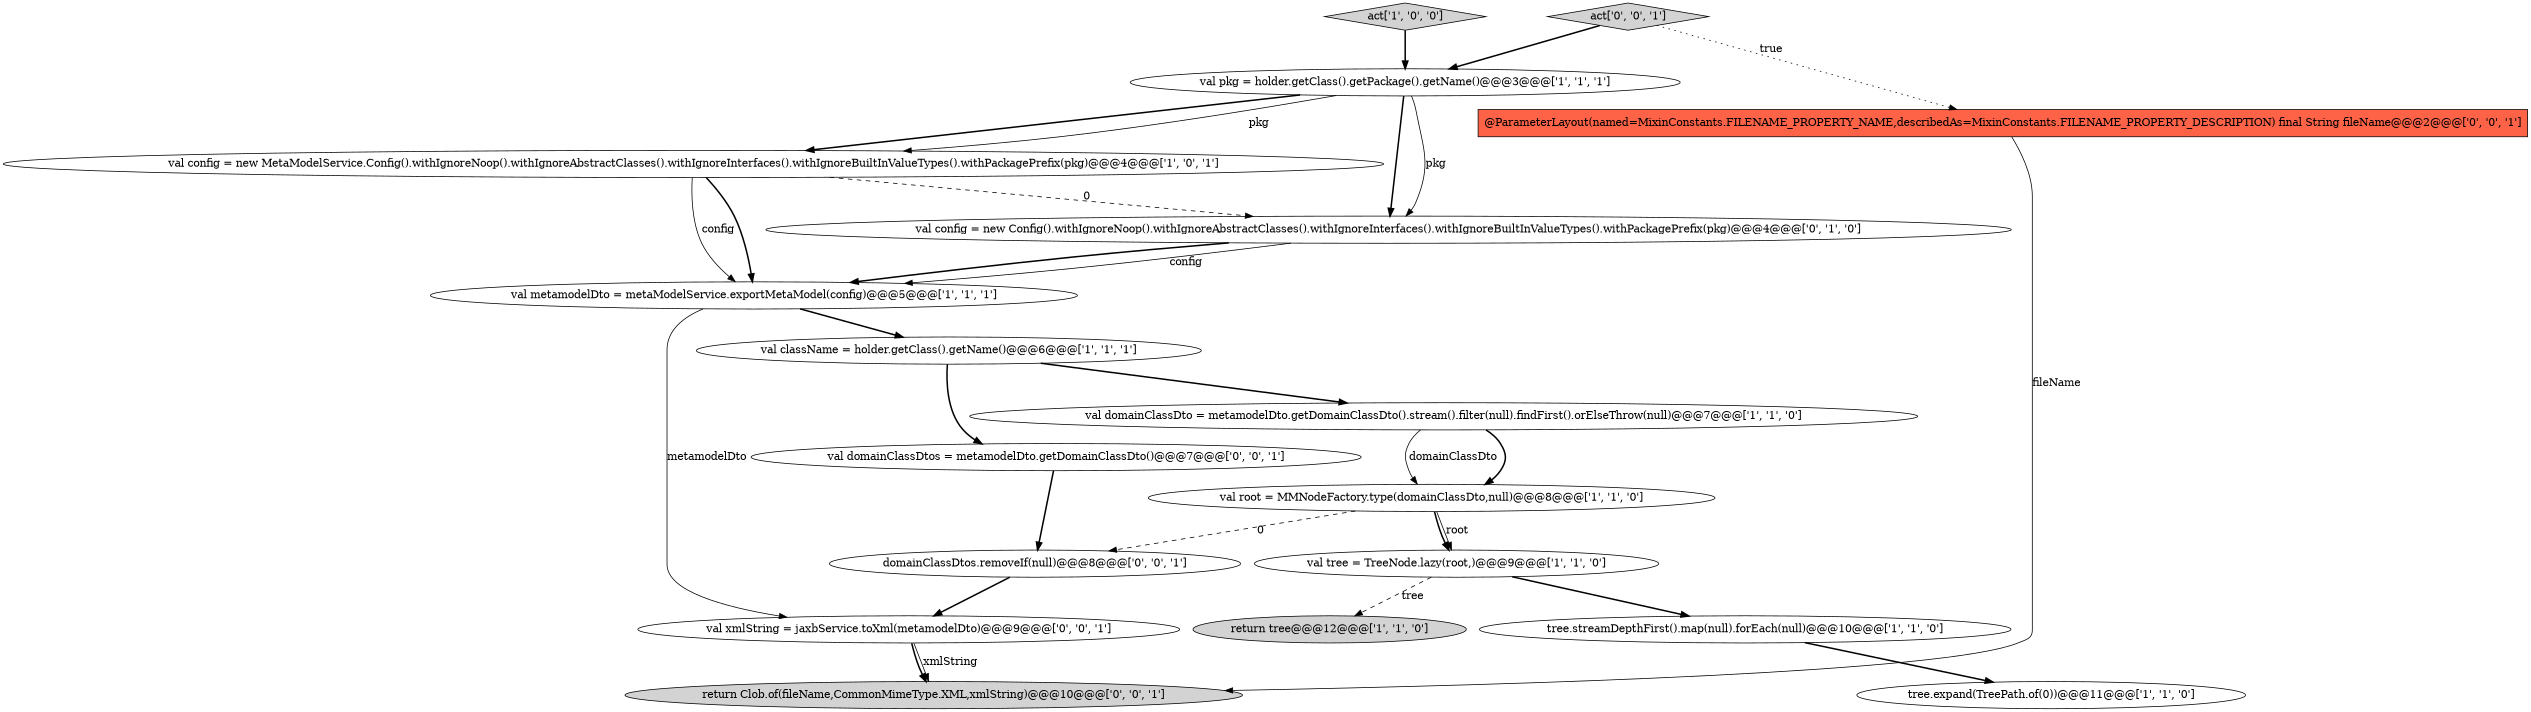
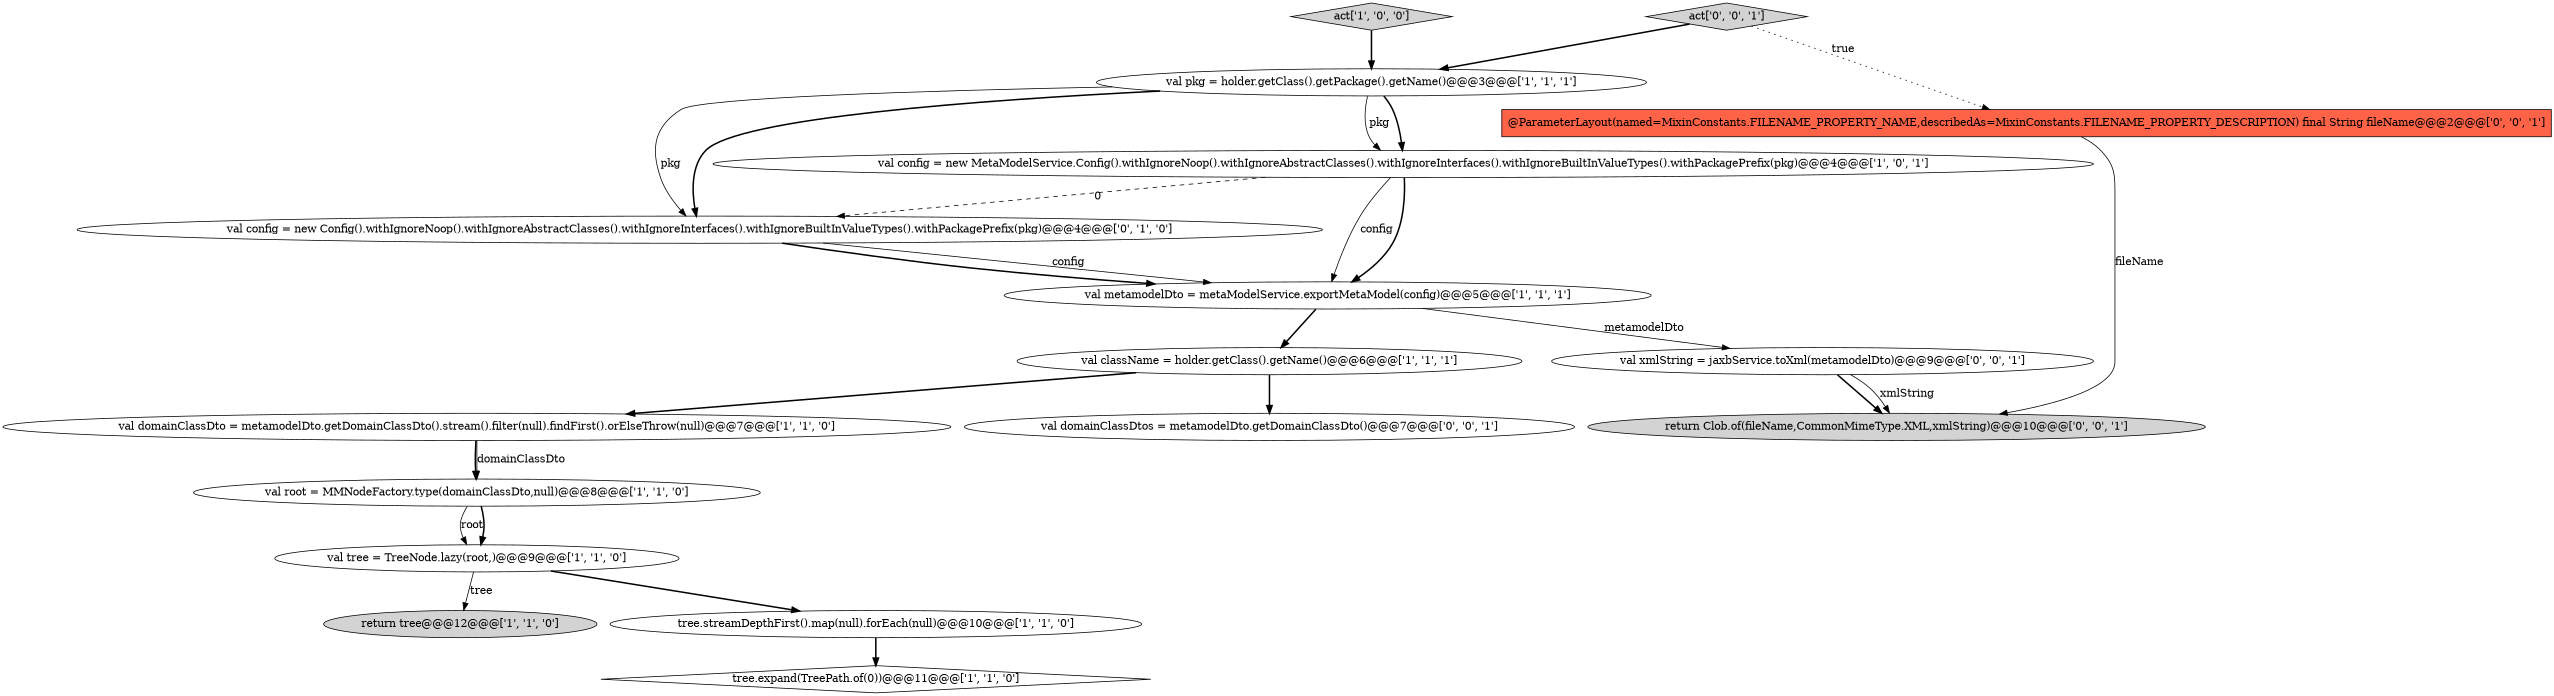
(1035, 564) -> none
(1396, 595) -> (470, 587)
(2051, 695) -> (876, 679)
